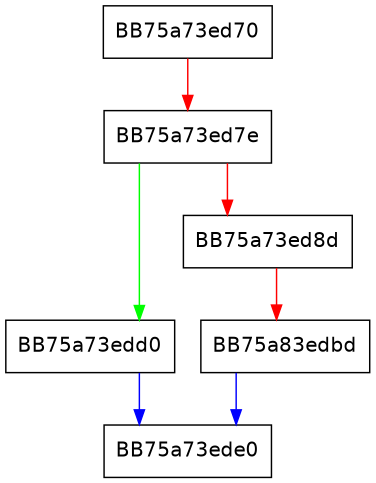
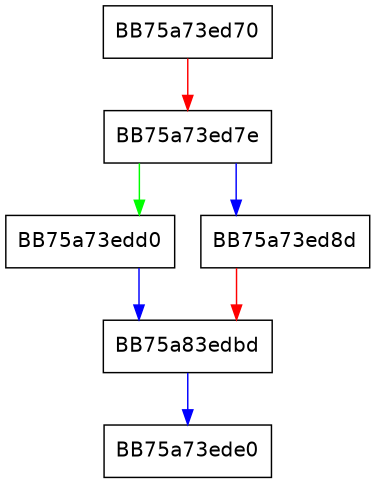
(227, 182) -> (236, 182)
(139, 391) -> (139, 287)
